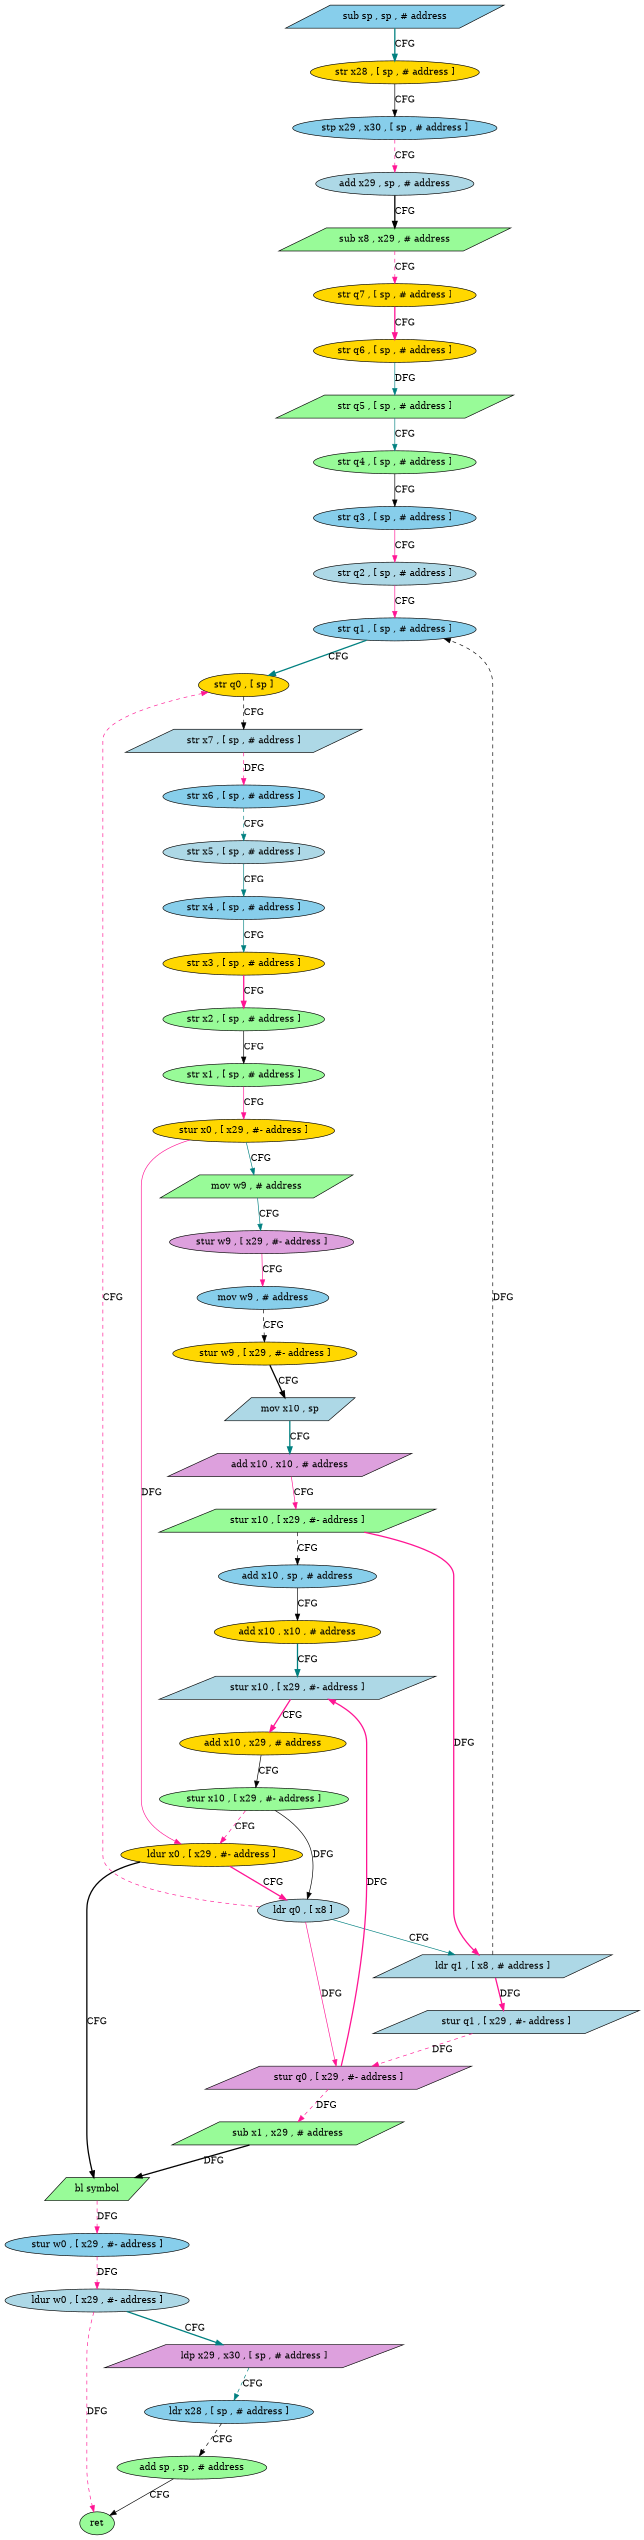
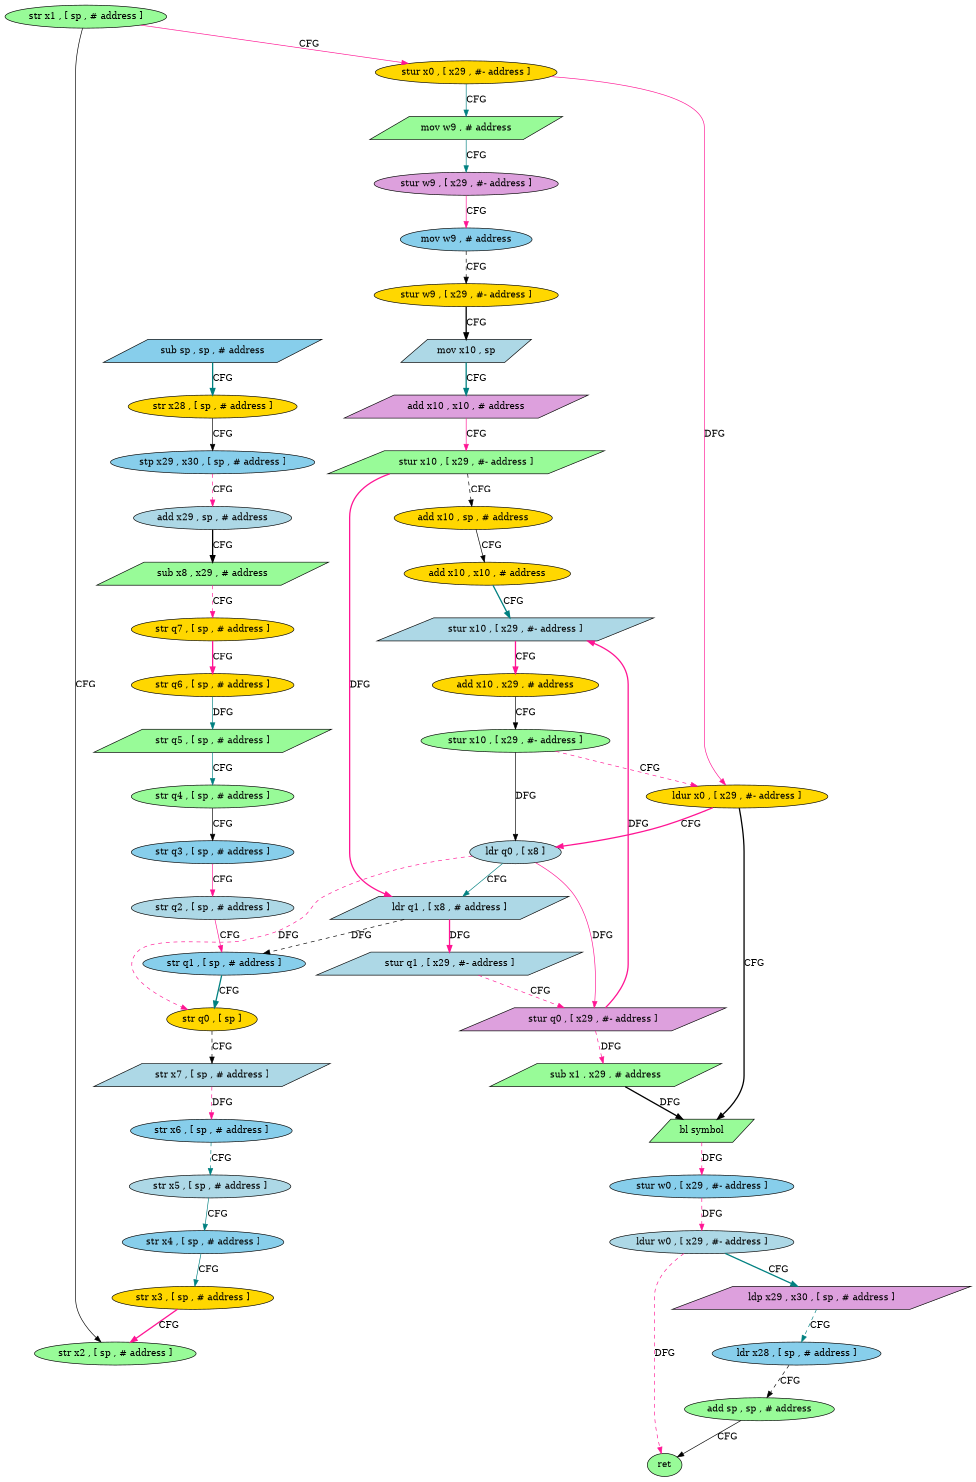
(244, 1044) -> (76, 686)
(113, 1298) -> (289, 936)
(297, 1576) -> (473, 518)
(443, 2050) -> (540, 991)
